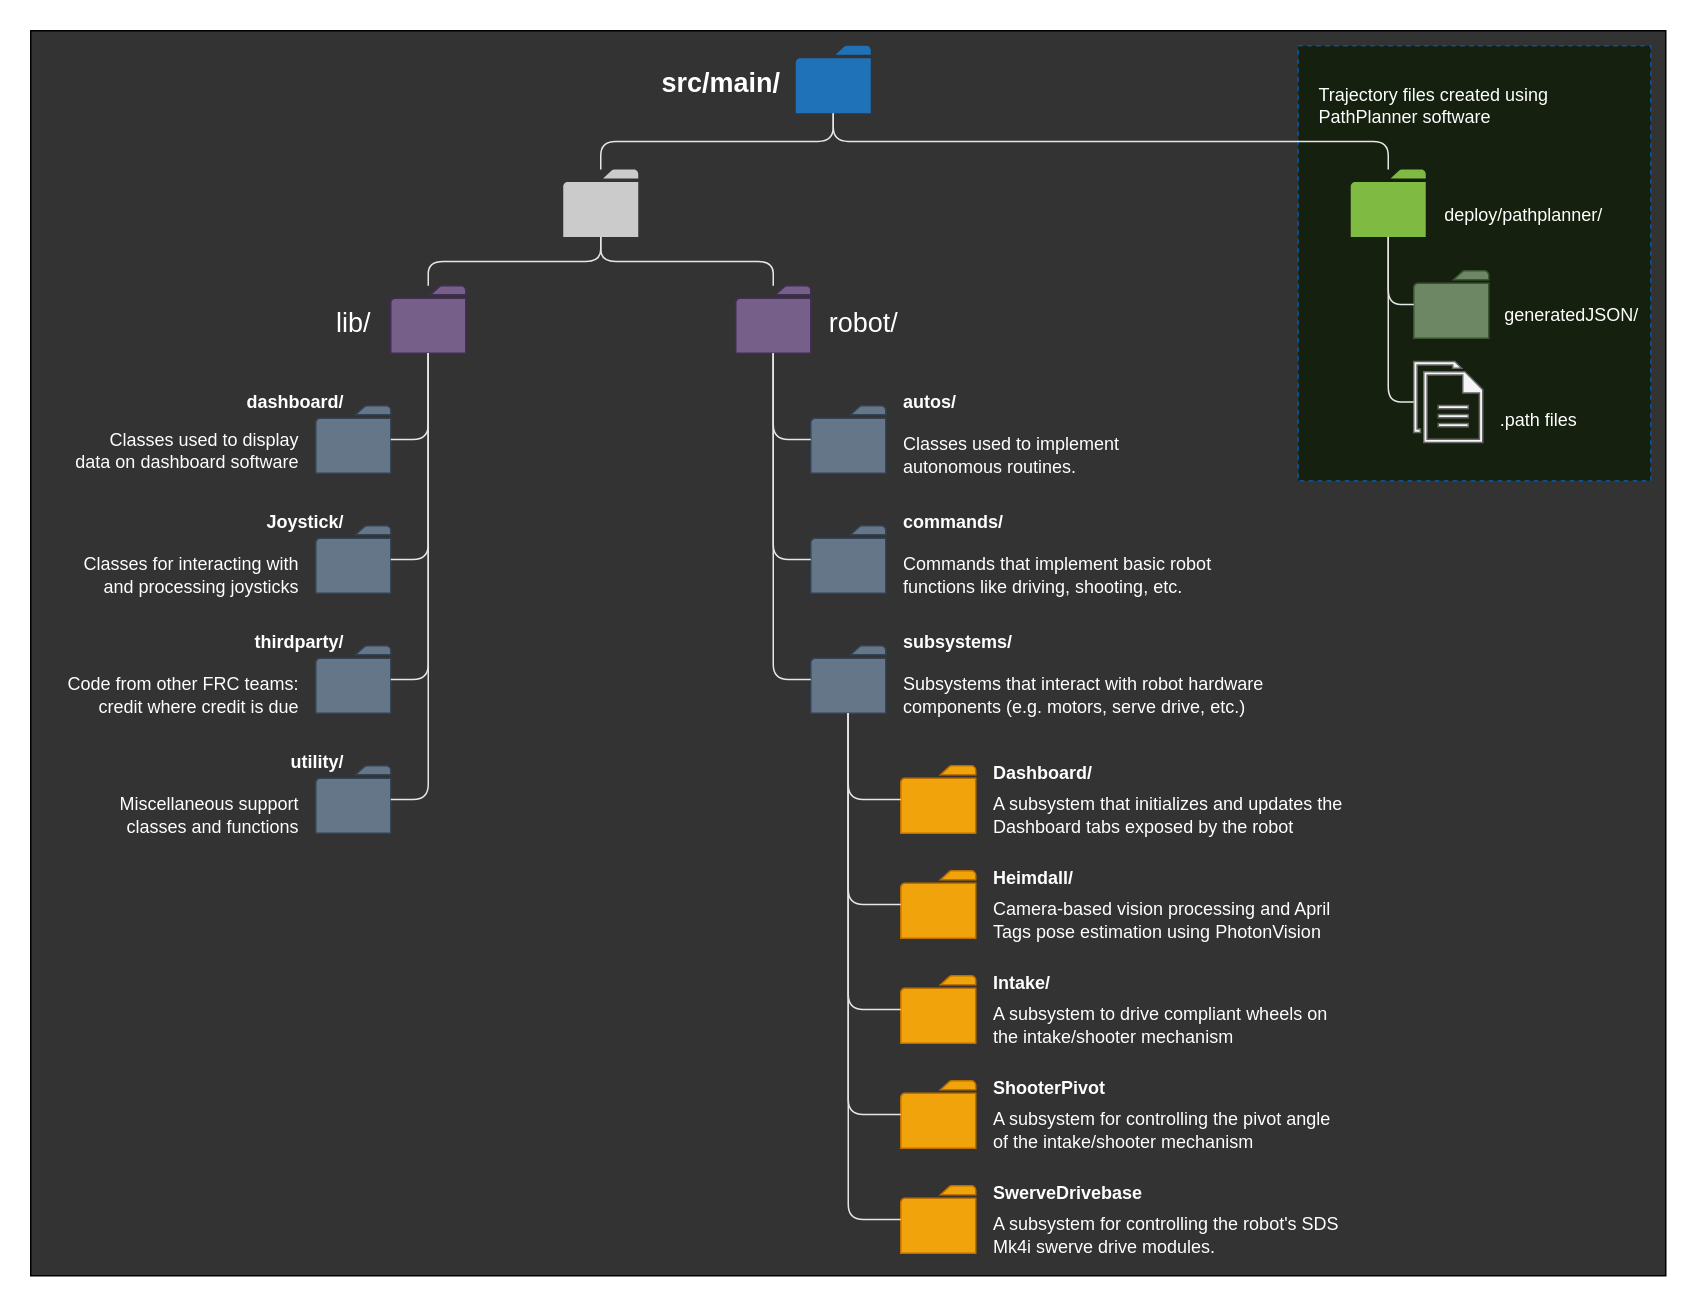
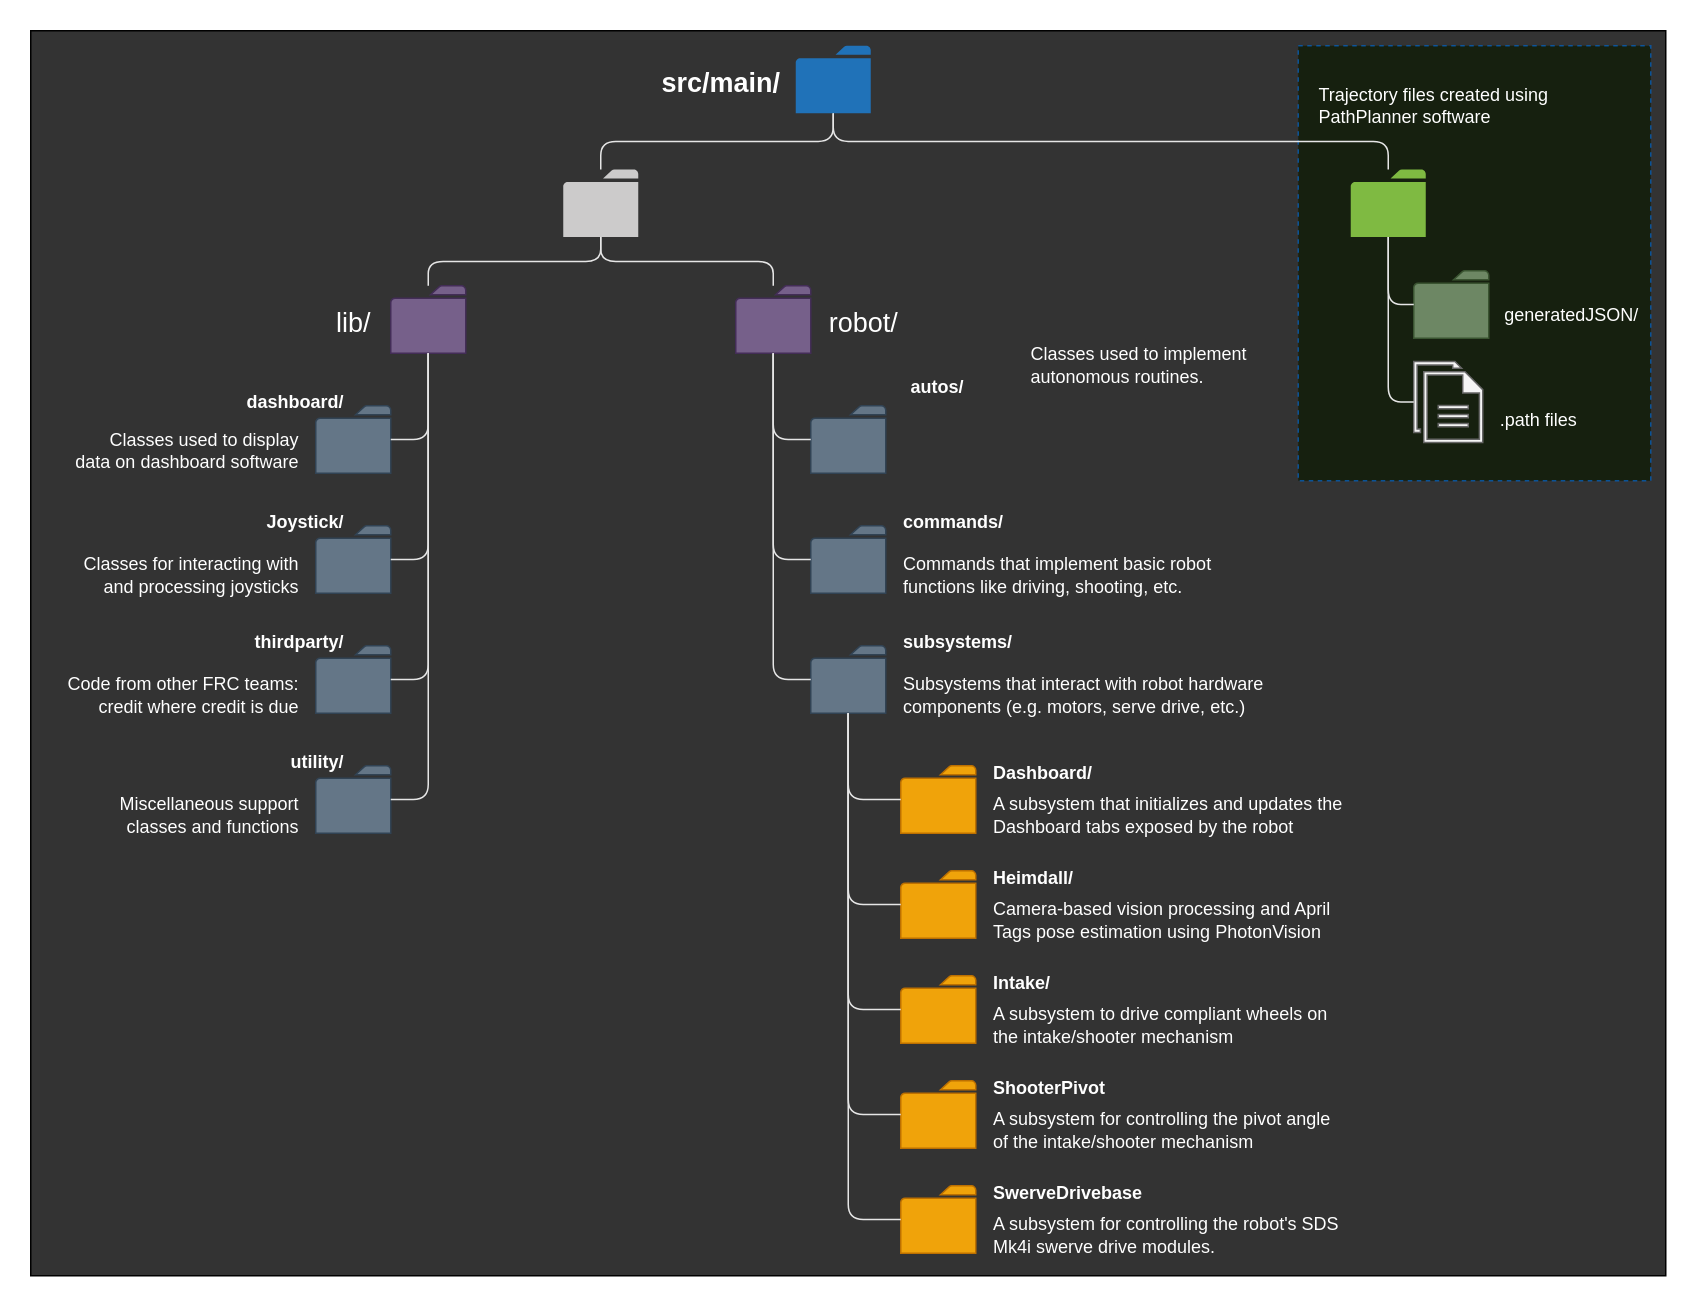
(1523, 215) -> none
(946, 402) -> (953, 387)
(1028, 455) -> (1156, 365)
